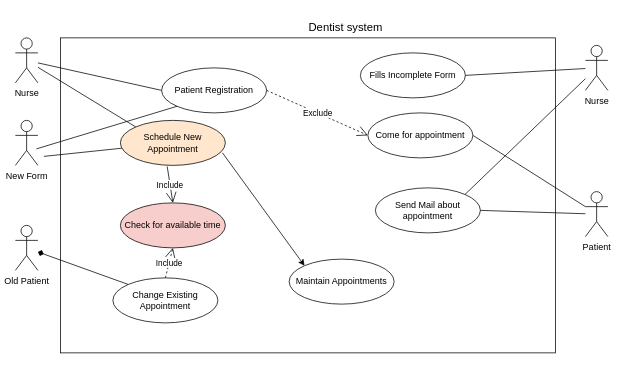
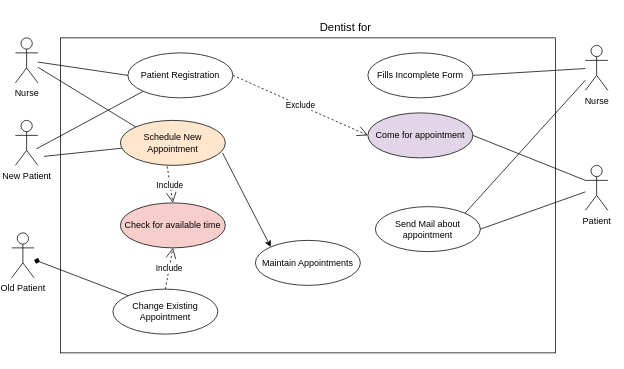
(346, 27) -> (346, 27)
(413, 75) -> (420, 75)
(214, 90) -> (180, 75)
(420, 135) -> (420, 135)
(168, 174) -> (168, 174)
(27, 176) -> (27, 176)
(428, 210) -> (428, 229)
(597, 214) -> (597, 188)
(27, 248) -> (23, 255)
(342, 282) -> (308, 263)
(165, 300) -> (165, 312)
